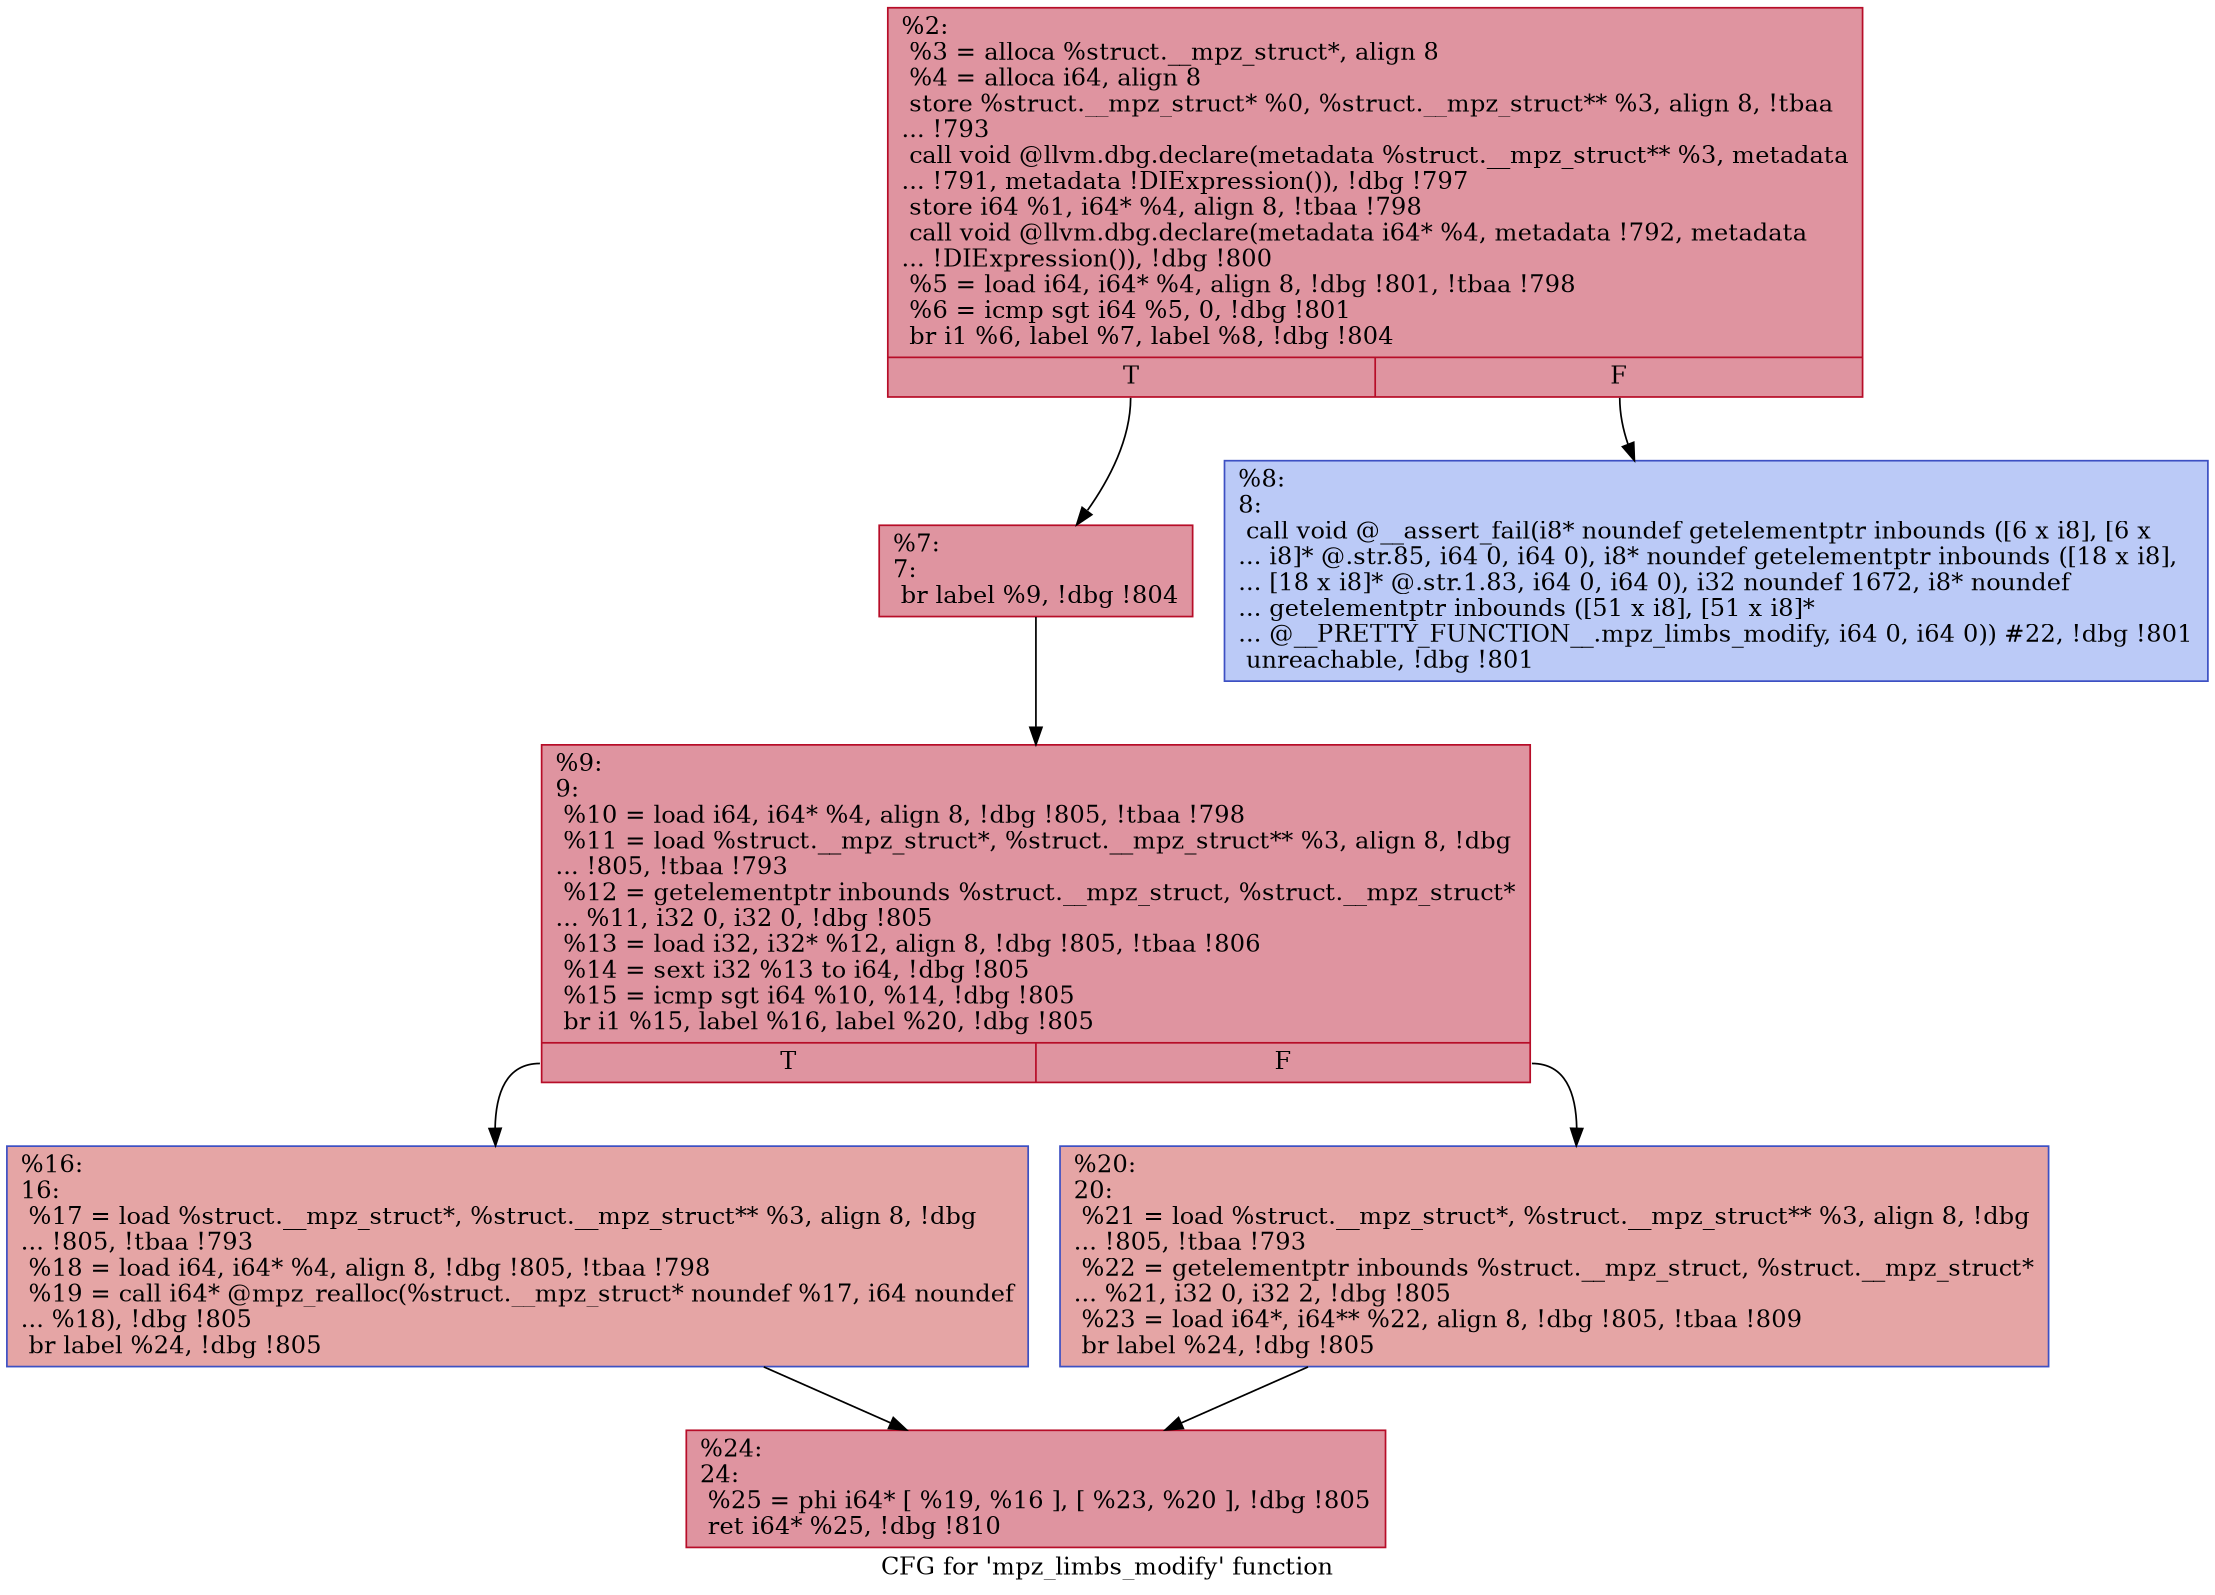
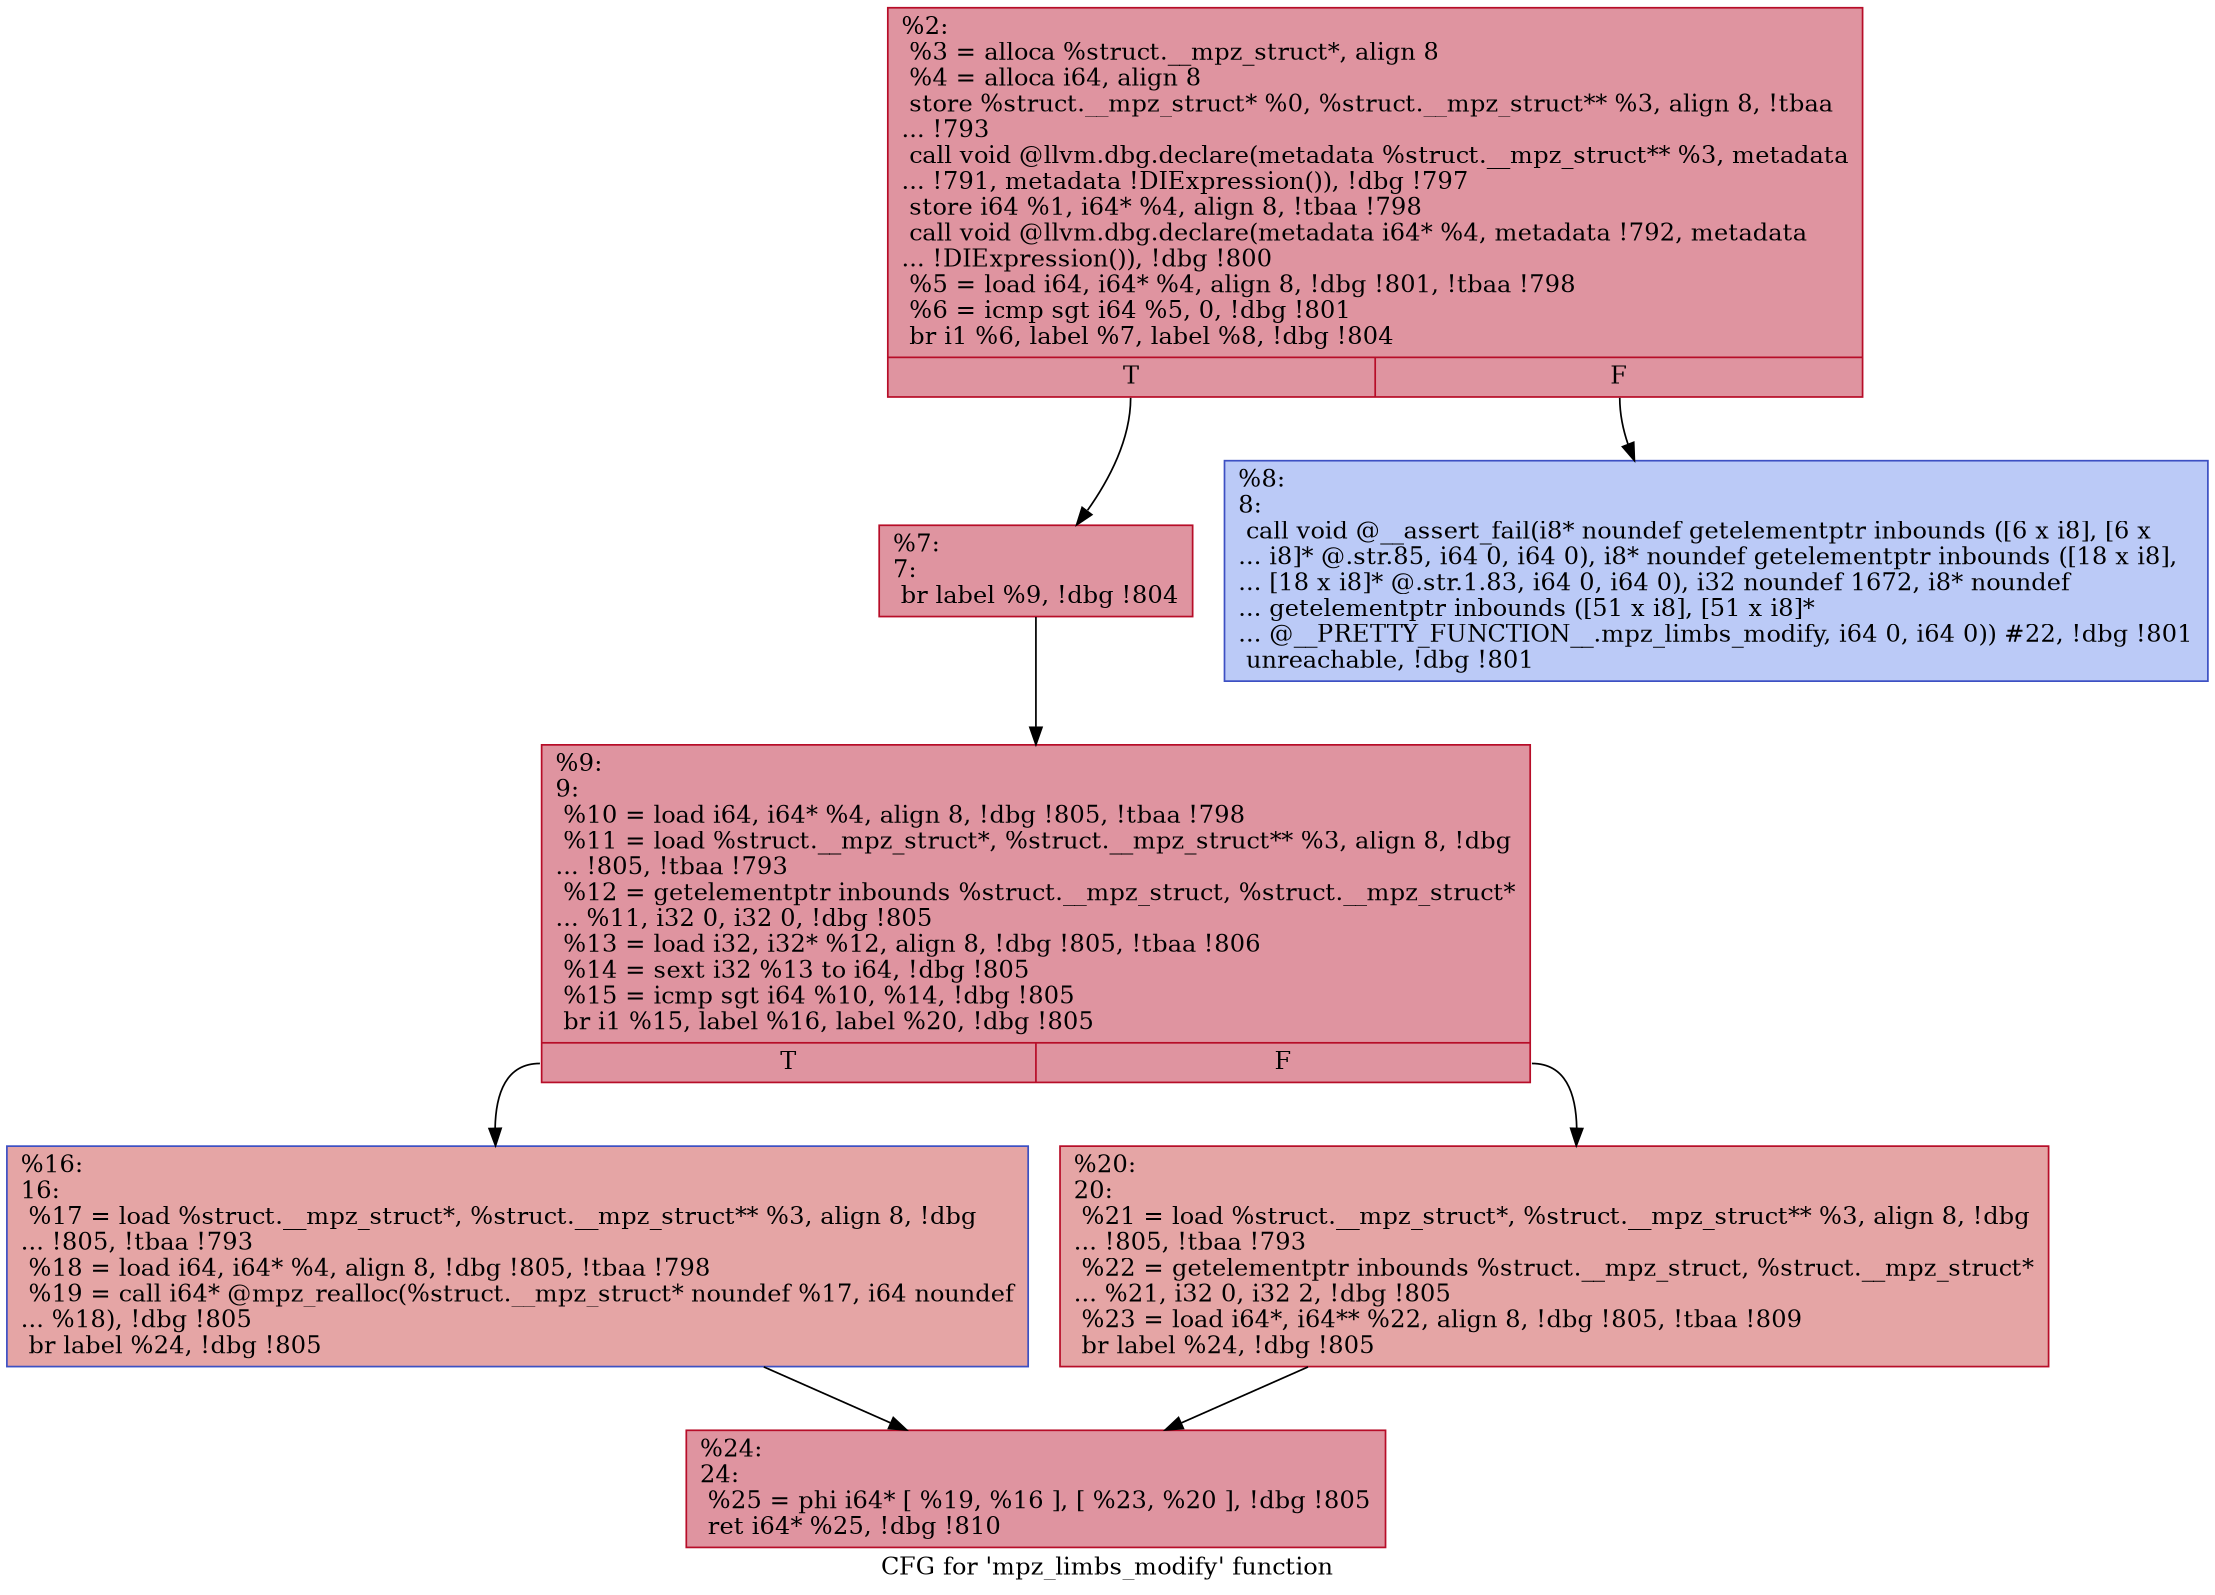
(1554, 1256) -> (1554, 1256)
